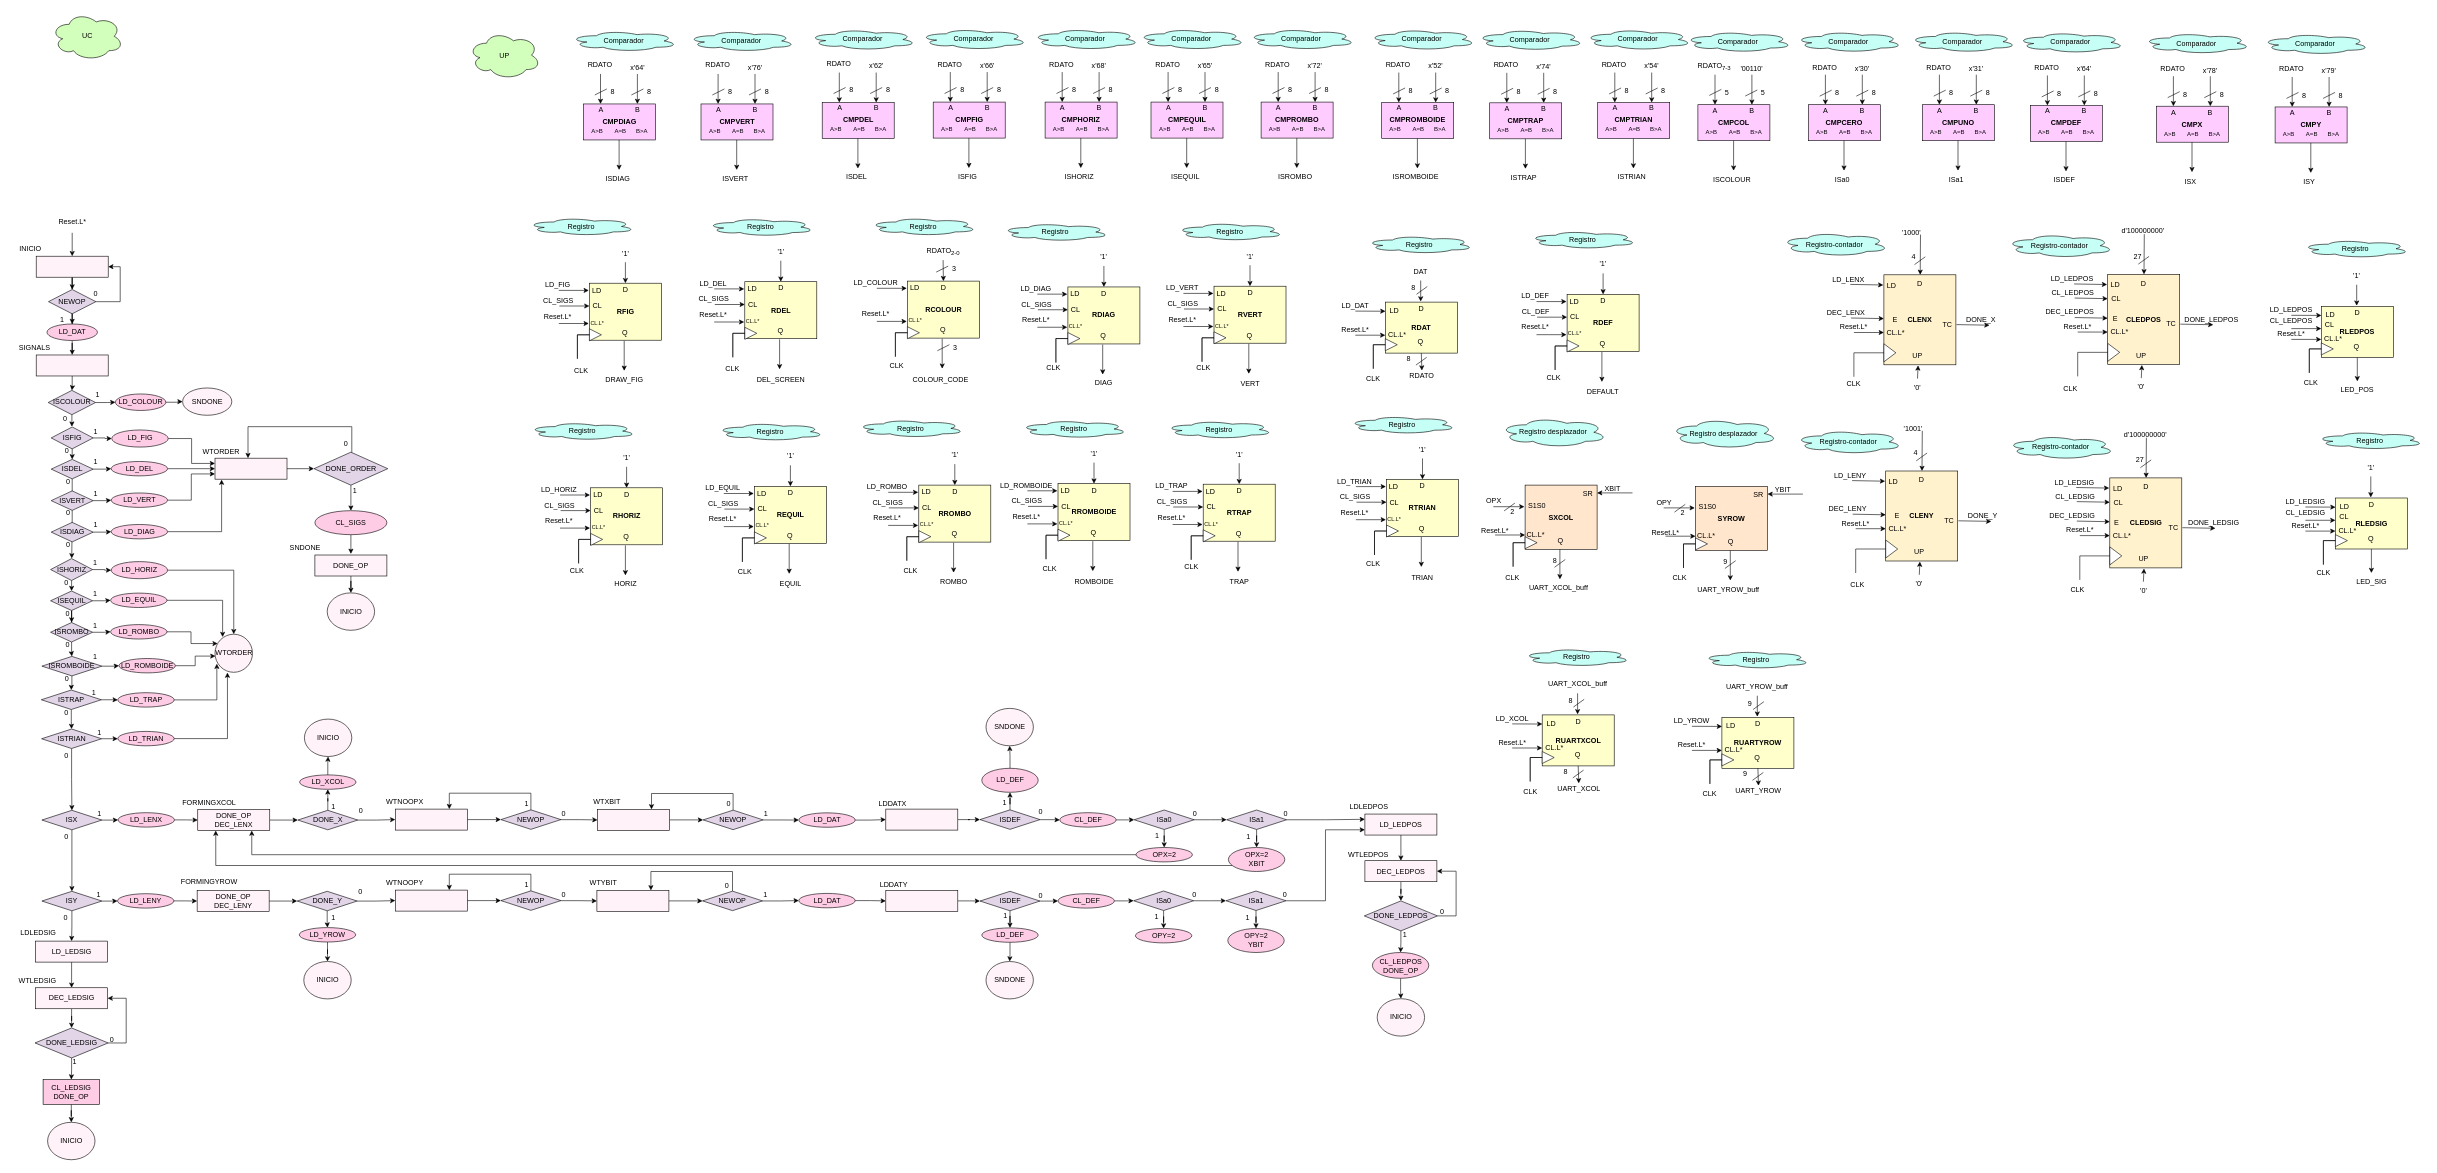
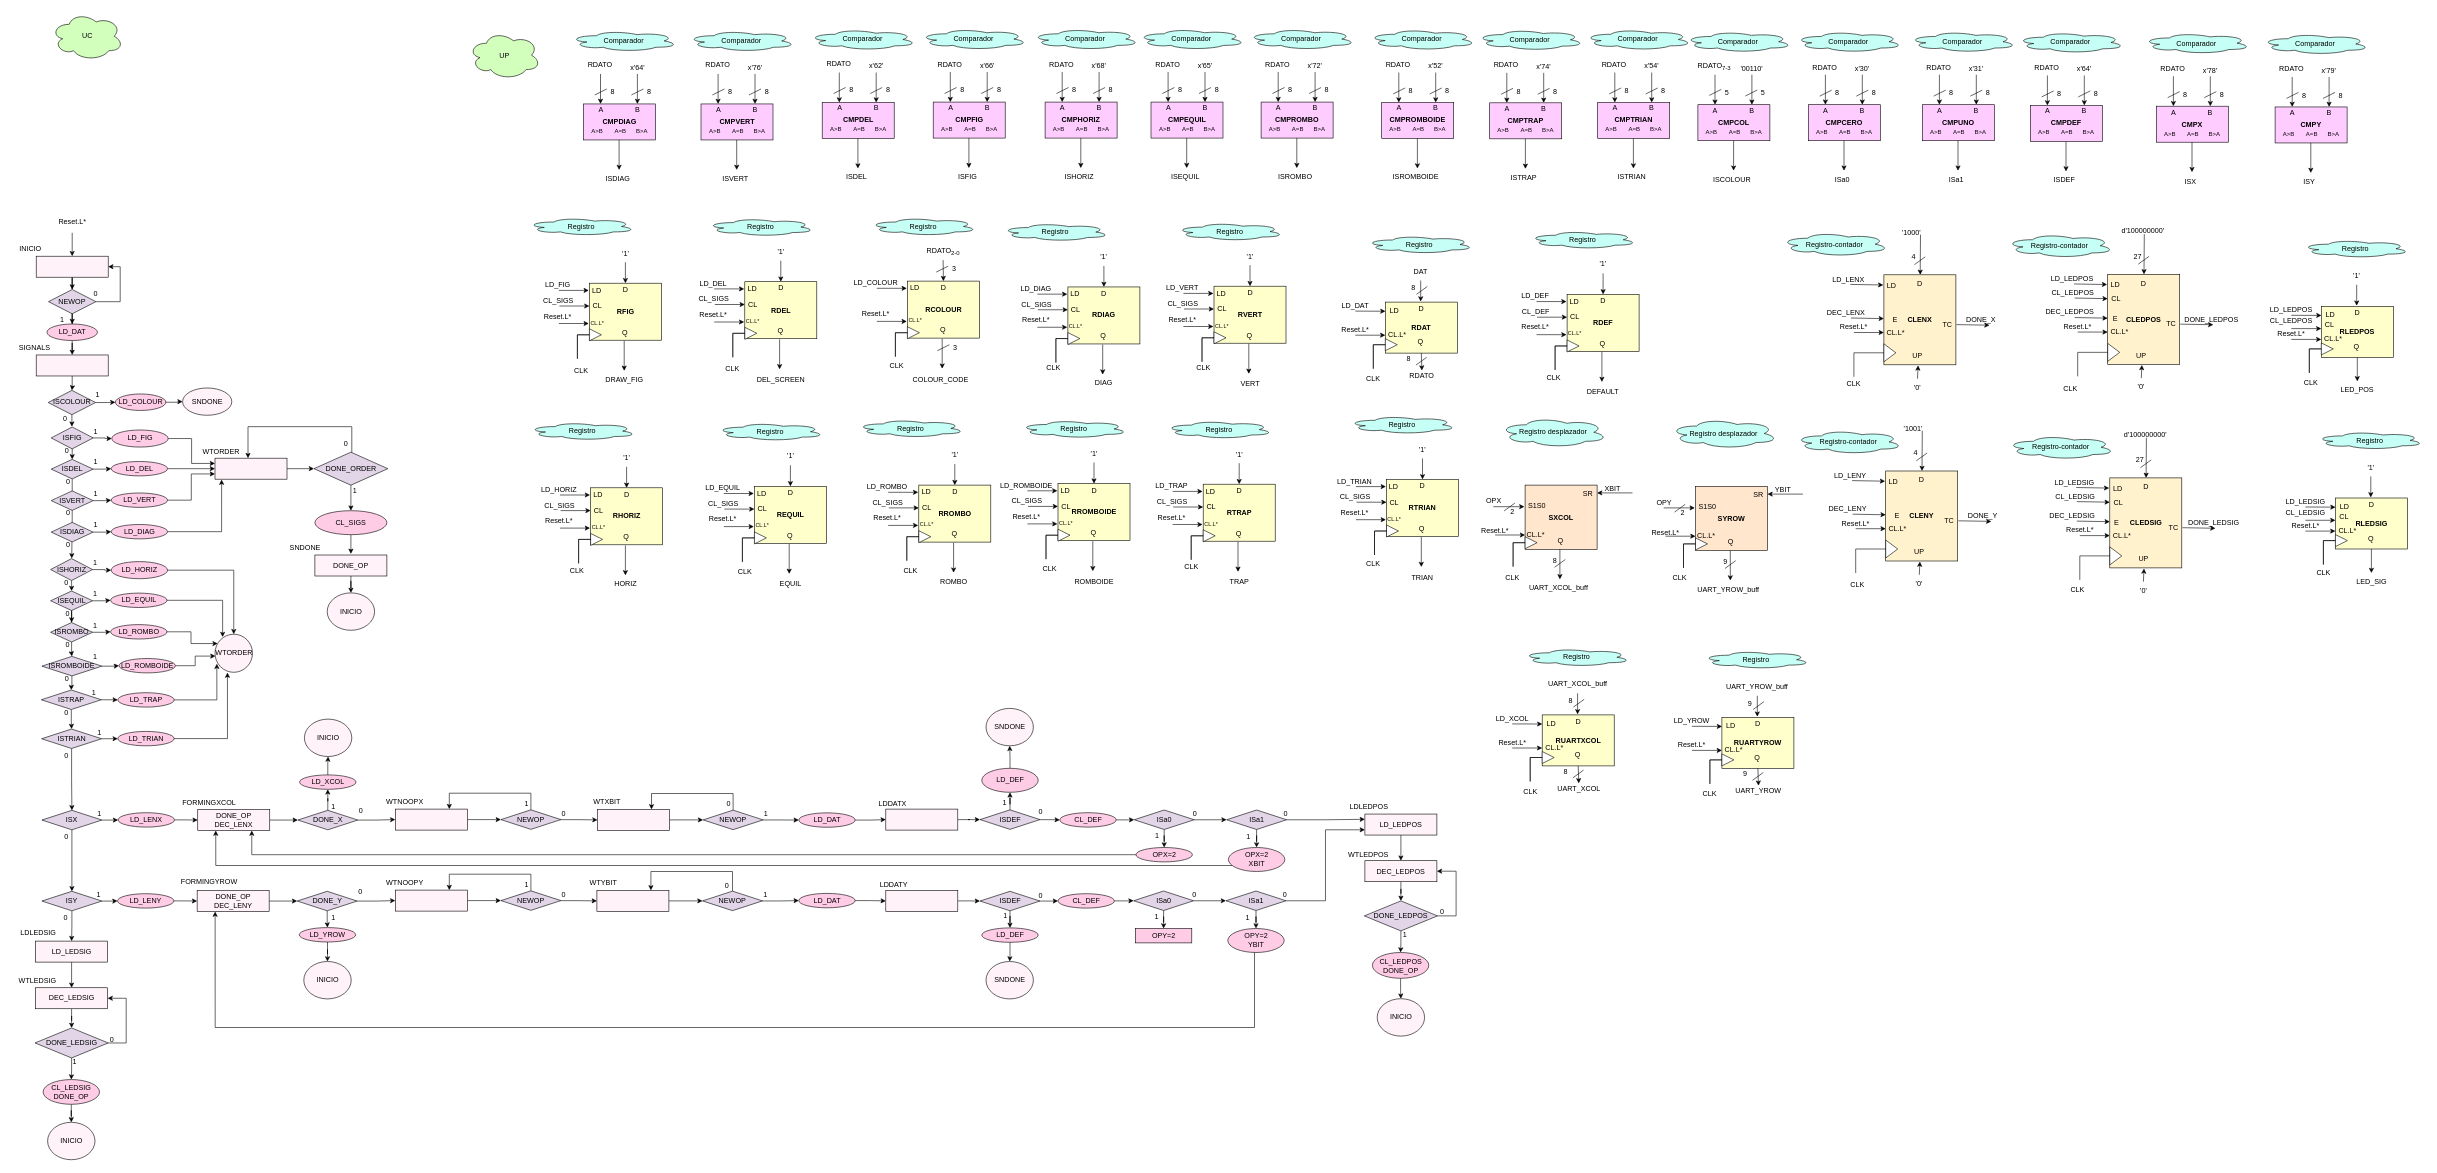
(1163, 936) -> (1163, 936)
none -> (771, 1028)
(71, 1092) -> (71, 1092)
